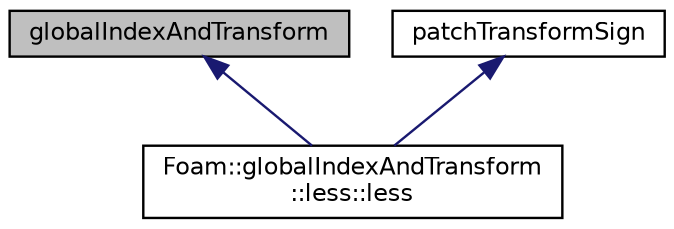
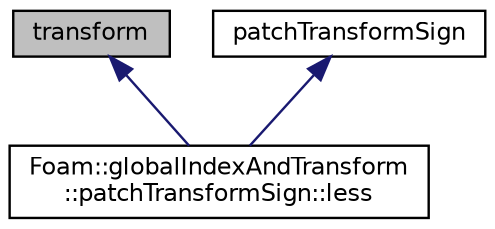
(179, 34) -> (92, 34)
(353, 182) -> (219, 182)
